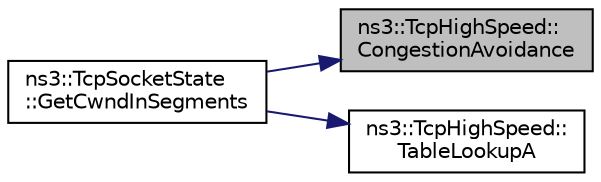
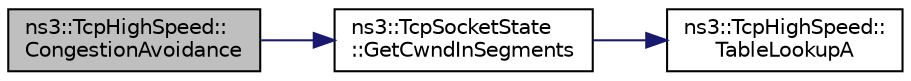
(294, 67) -> (287, 40)
